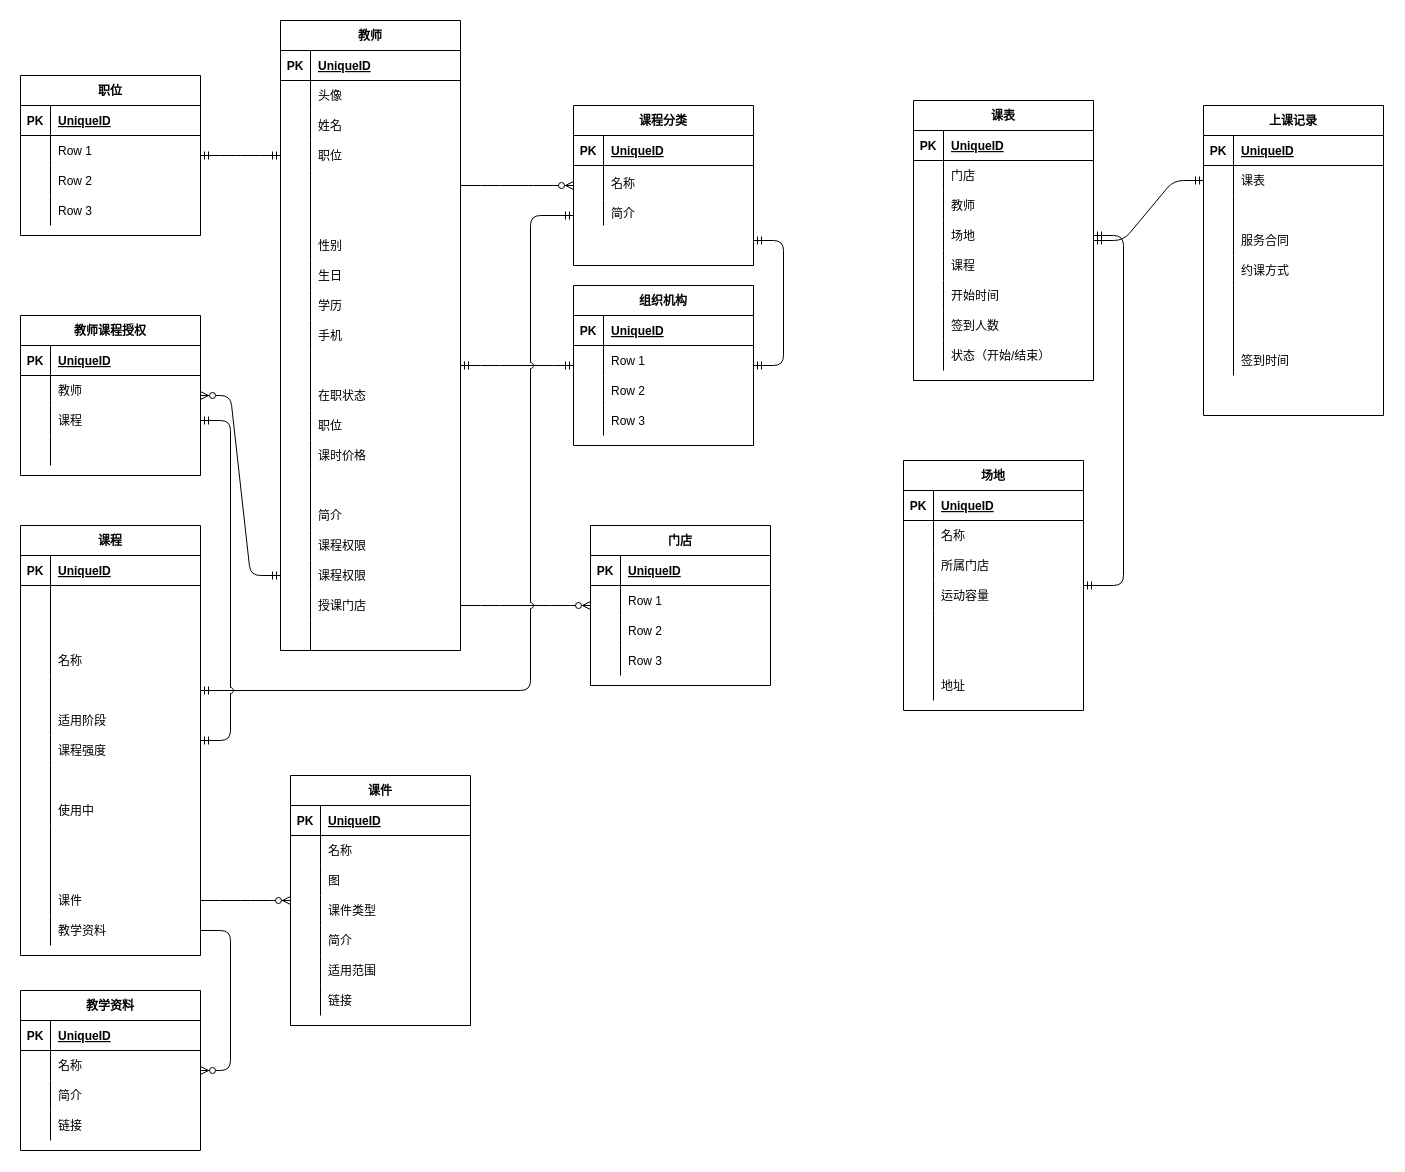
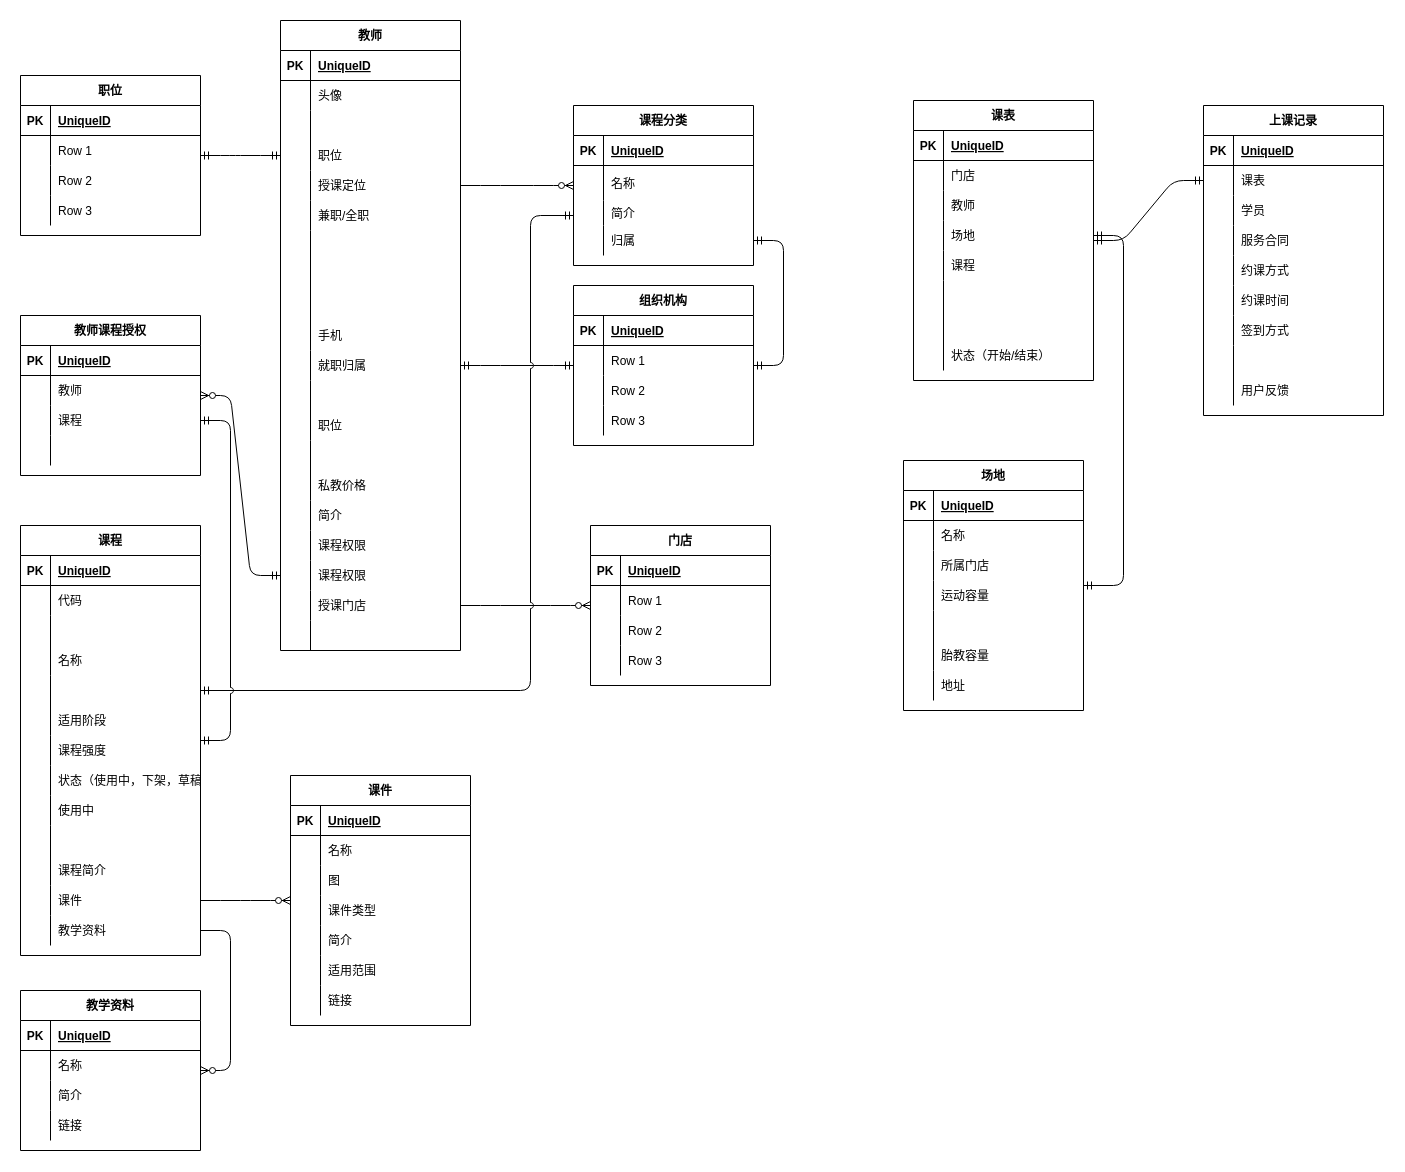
(386, 126) -> none
none -> (386, 186)
none -> (1309, 211)
none -> (386, 216)
none -> (679, 241)
(386, 246) -> none
(386, 276) -> none
(1019, 296) -> none
none -> (1309, 301)
(386, 306) -> none
(1019, 326) -> none
none -> (1309, 331)
(1309, 361) -> none
none -> (386, 366)
none -> (1309, 391)
(386, 396) -> none
(386, 456) -> none
none -> (386, 486)
none -> (126, 601)
none -> (1009, 656)
none -> (126, 781)
none -> (126, 871)
